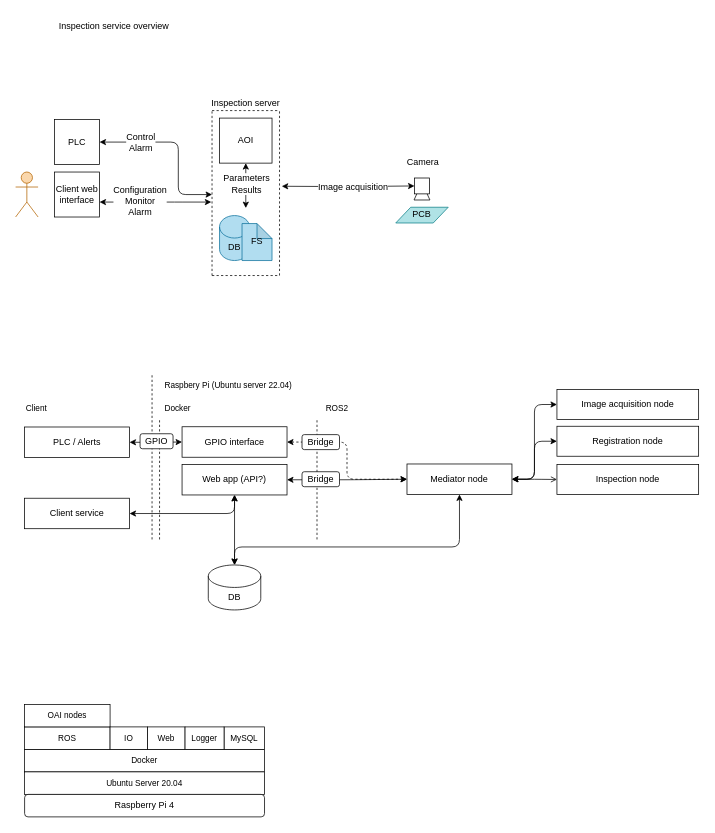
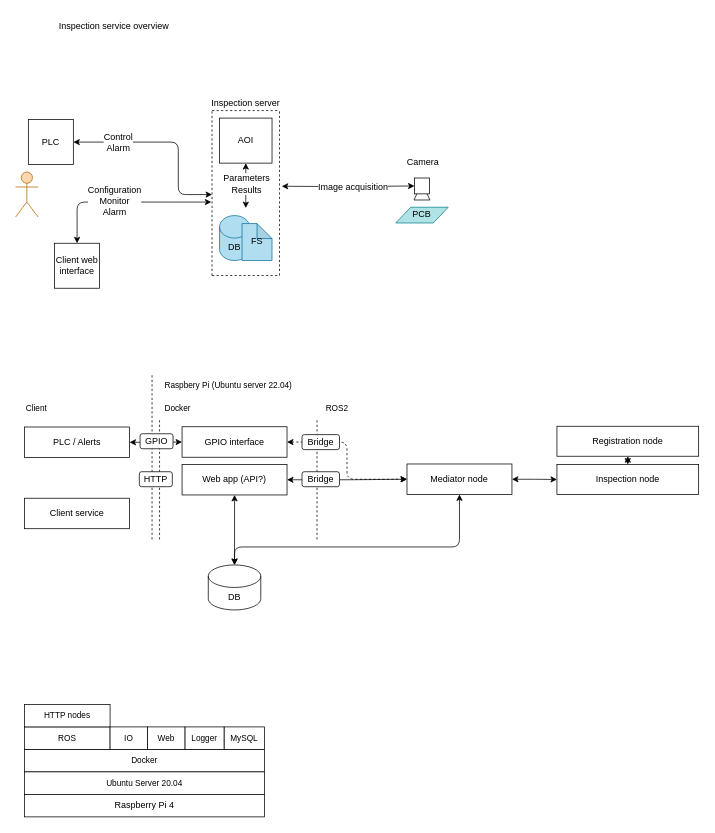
(77, 142) -> (51, 142)
(77, 195) -> (77, 266)
(628, 405) -> none
(534, 416) -> none
(544, 441) -> (628, 461)
none -> (156, 479)
(552, 480) -> (550, 480)
(183, 514) -> none
(67, 716) -> (67, 716)
(144, 806) -> (144, 806)
